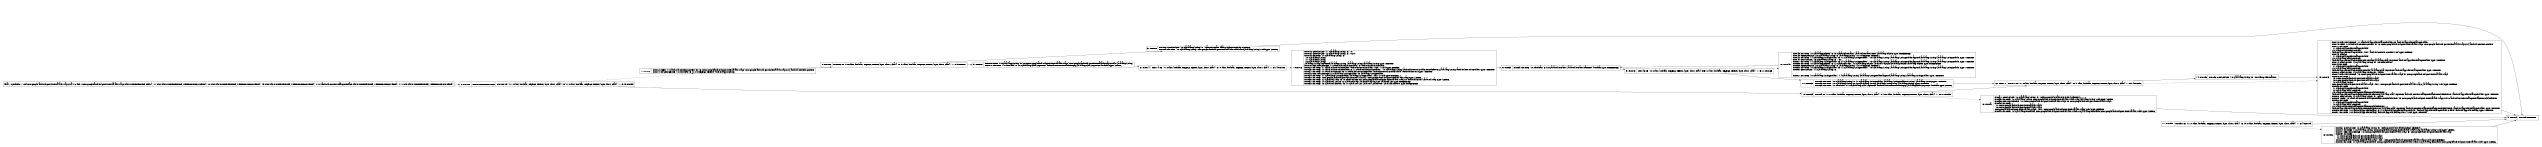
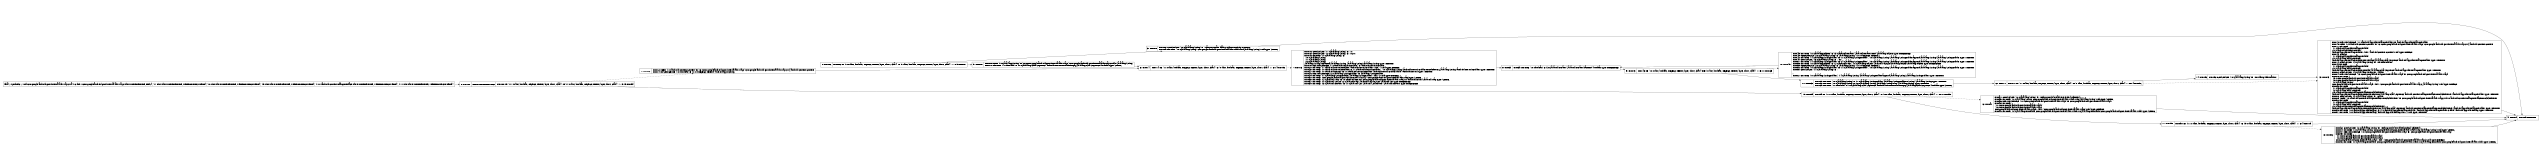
(812, 68) -> (977, 69)
(1972, 89) -> (2023, 118)
